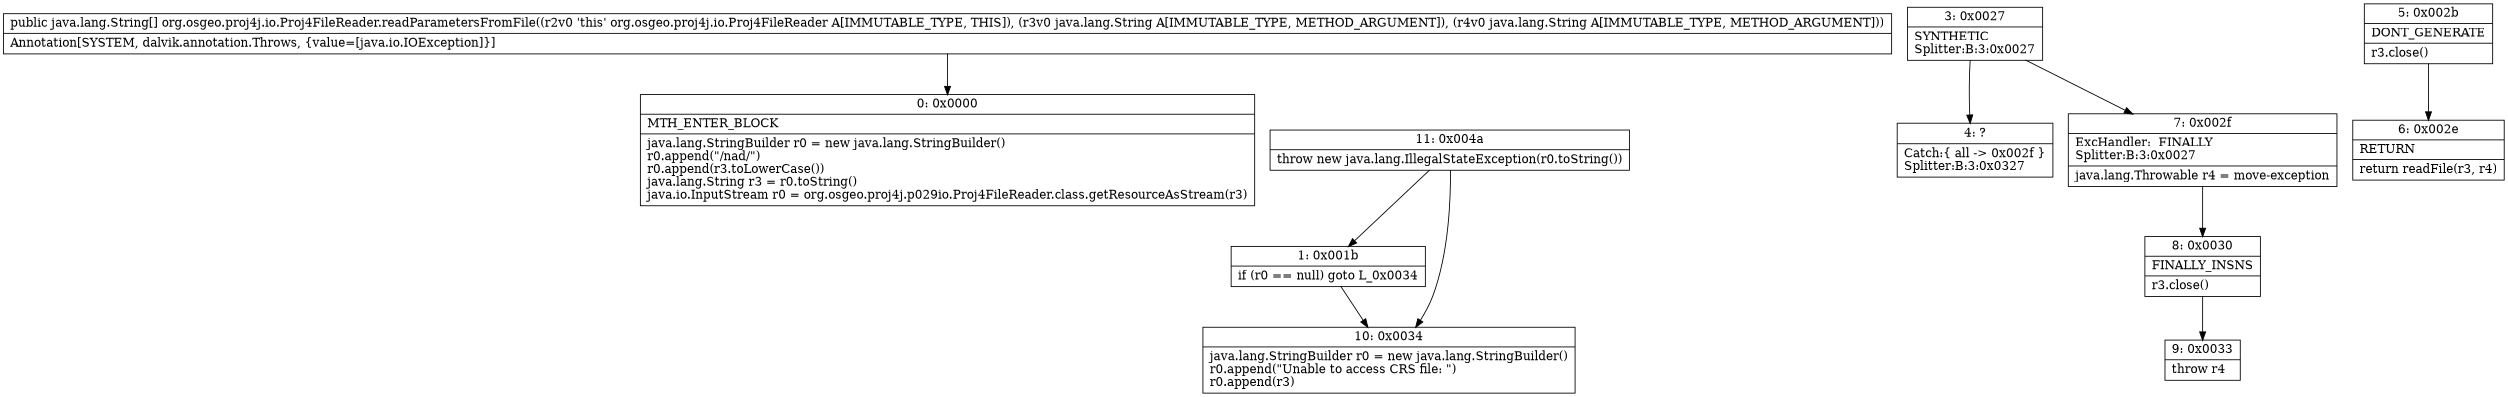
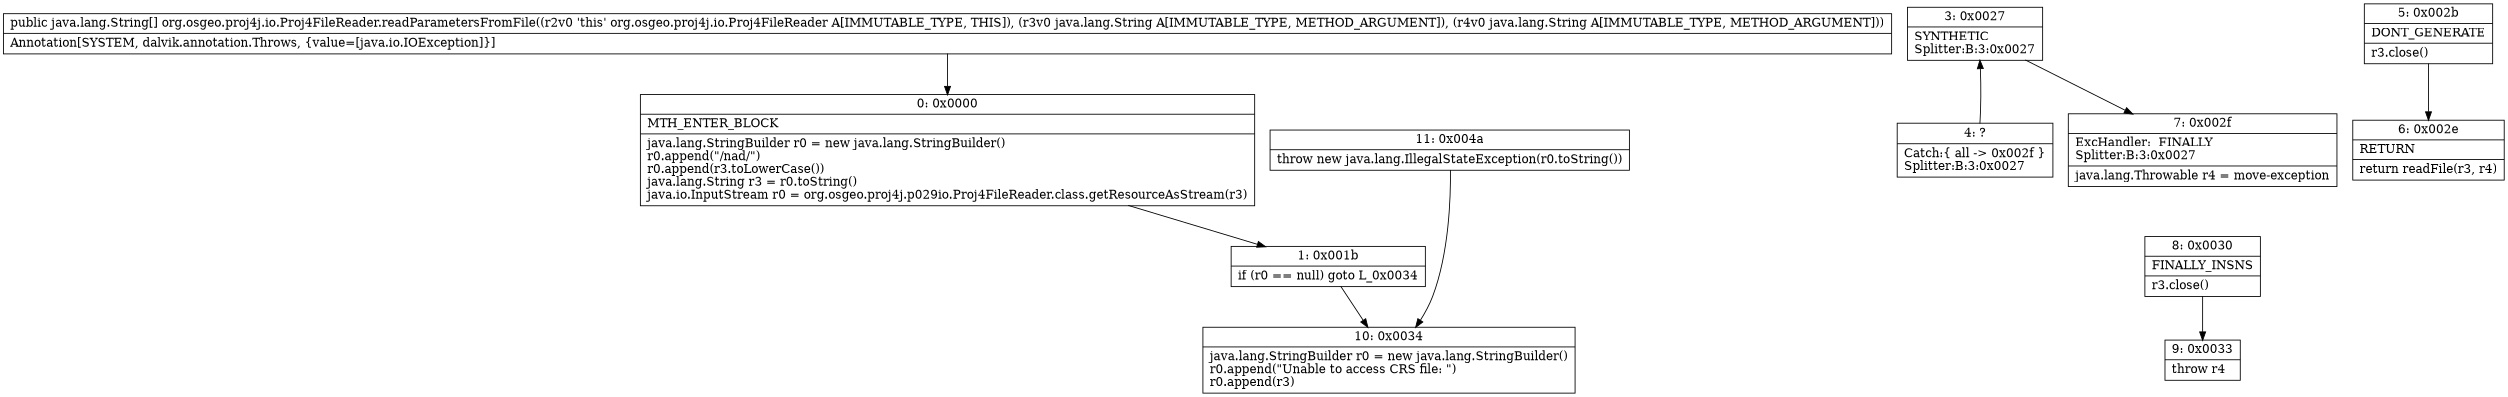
(1969, 88) -> (1981, 96)
(1965, 166) -> (1965, 166)
(1392, 205) -> (1193, 225)
(2203, 207) -> none
